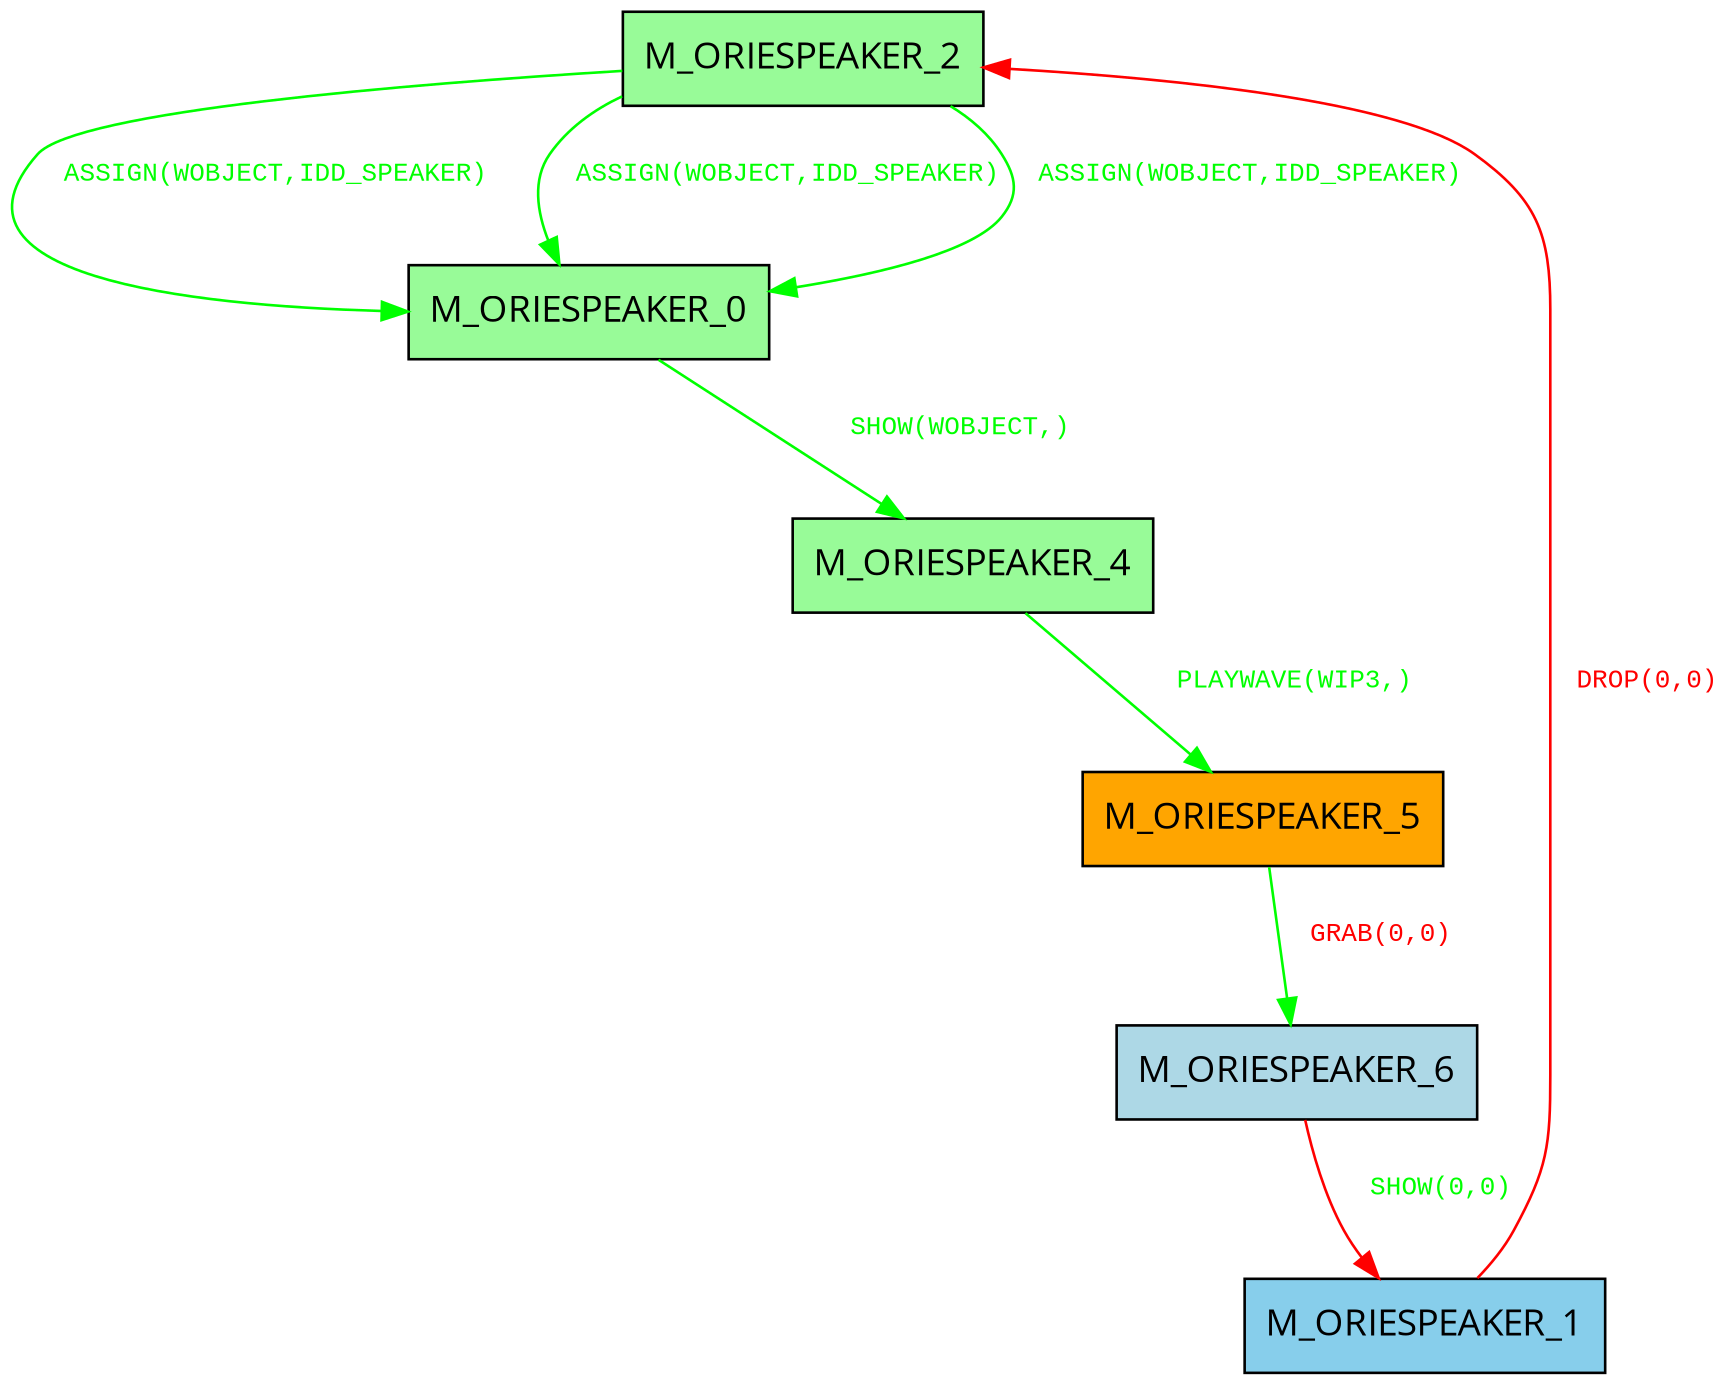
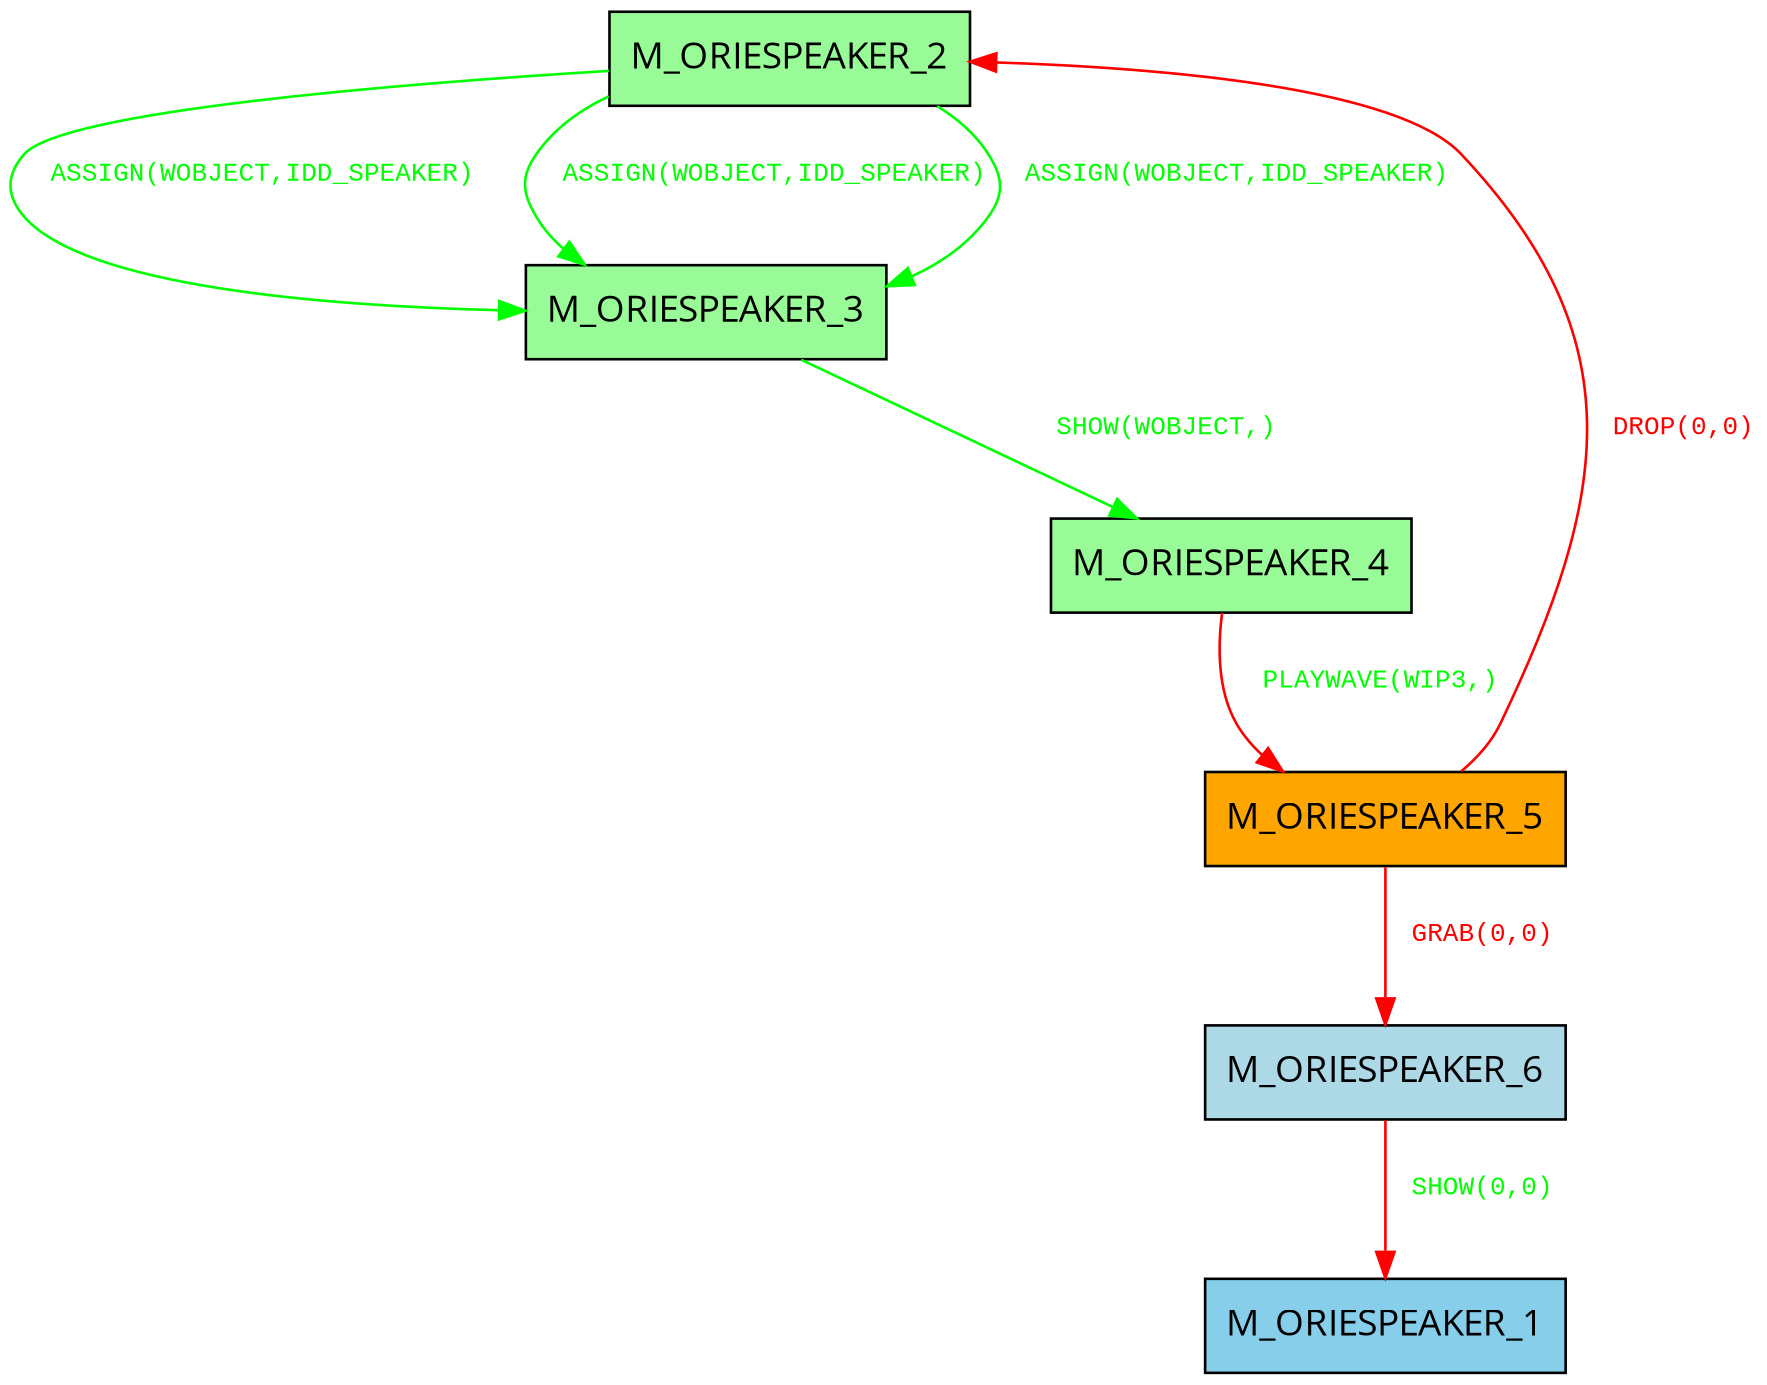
(589, 312) -> (706, 312)
(1550, 474) -> (1523, 233)
(1108, 684) -> (1224, 690)
(1278, 933) -> (1385, 932)
